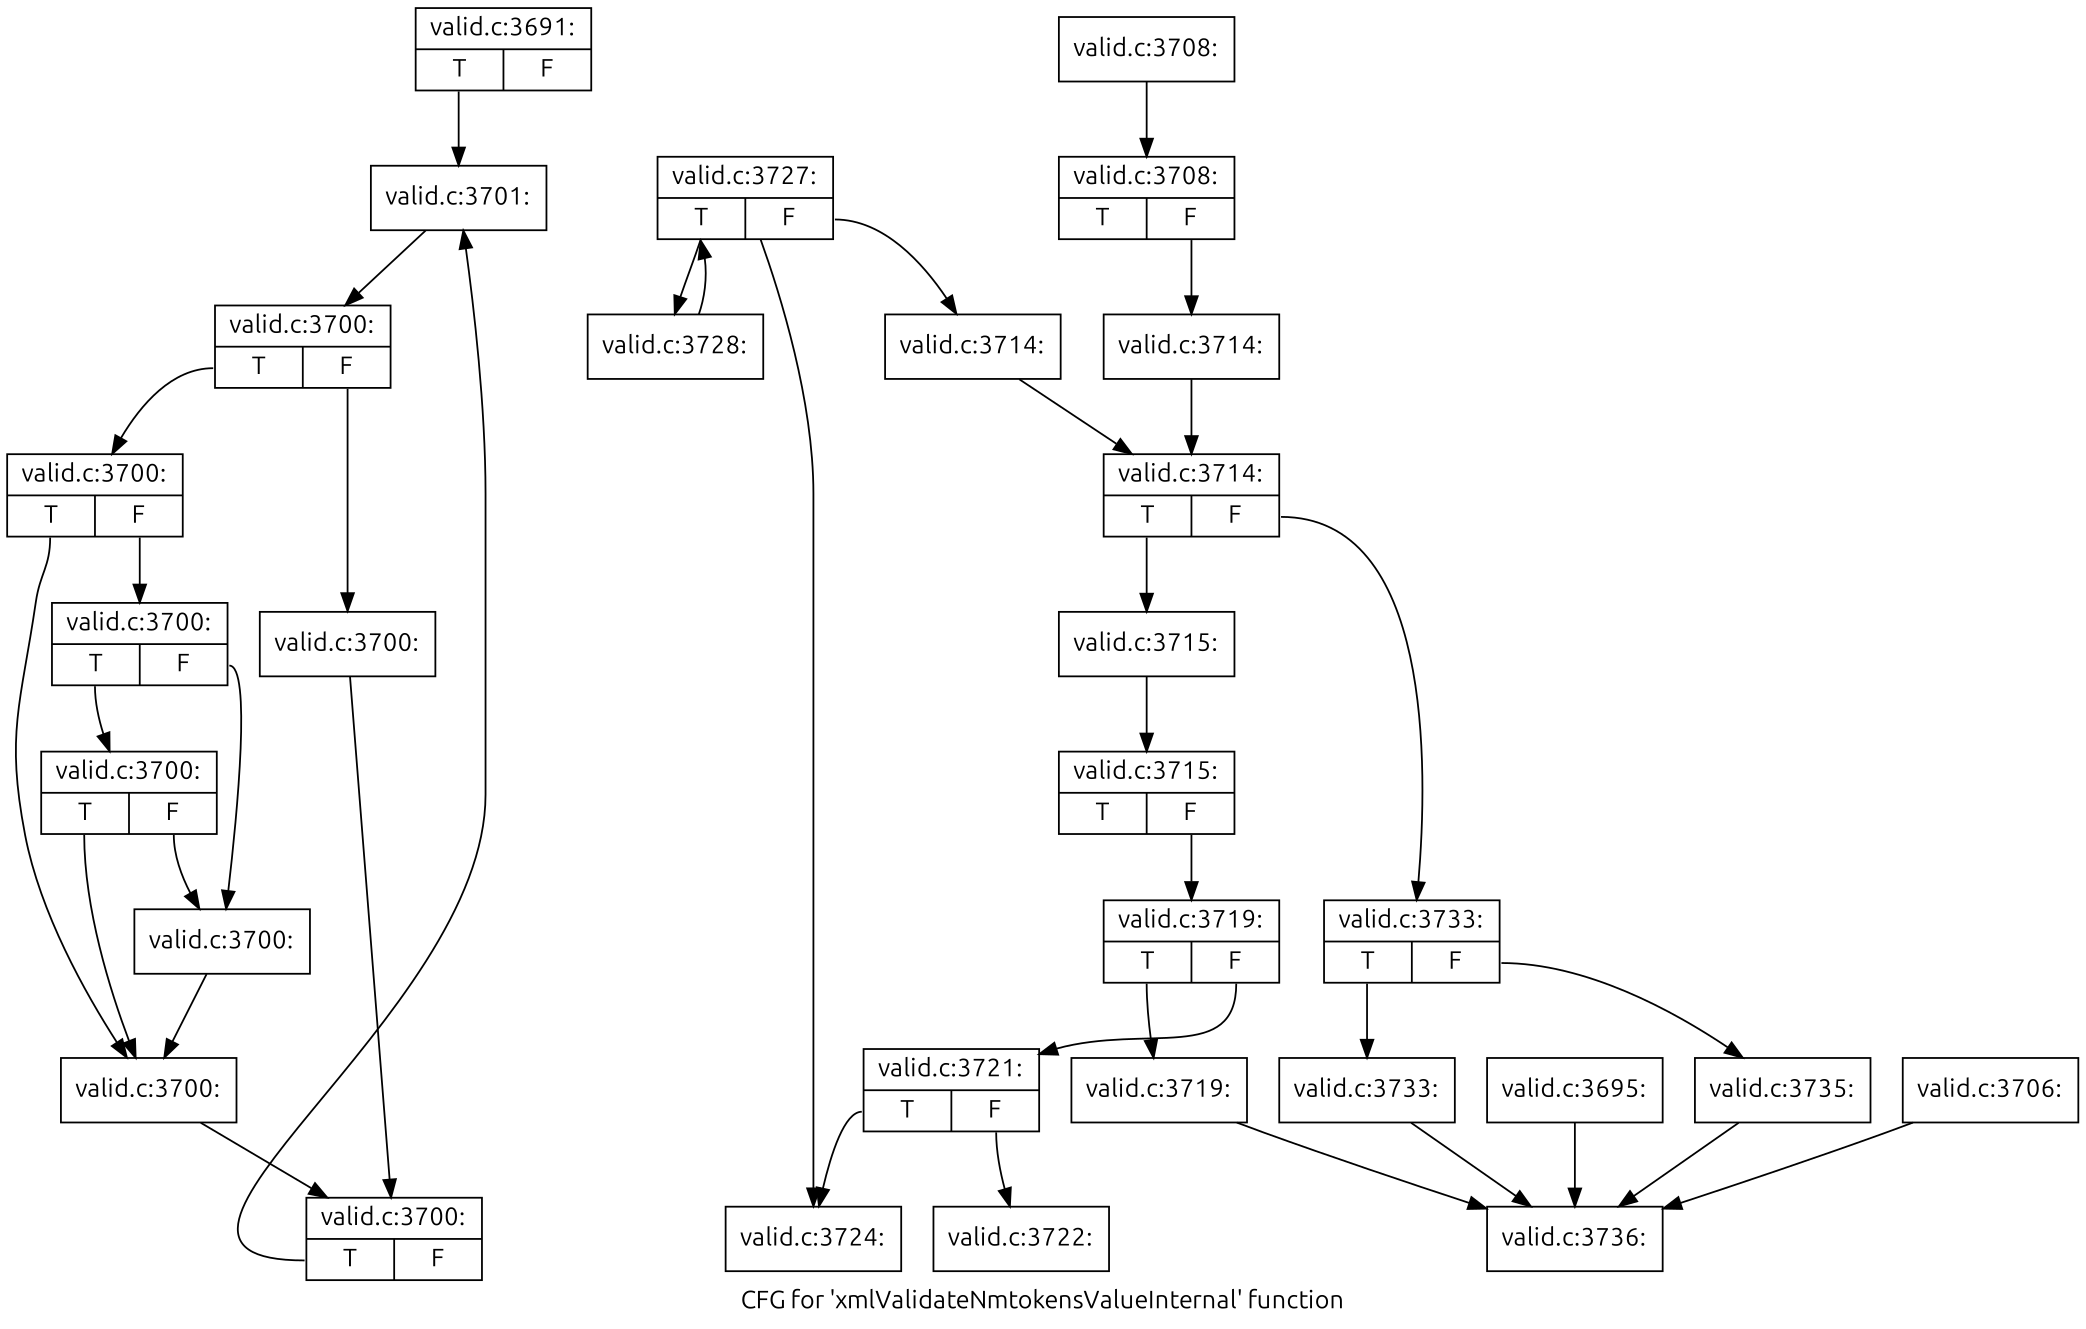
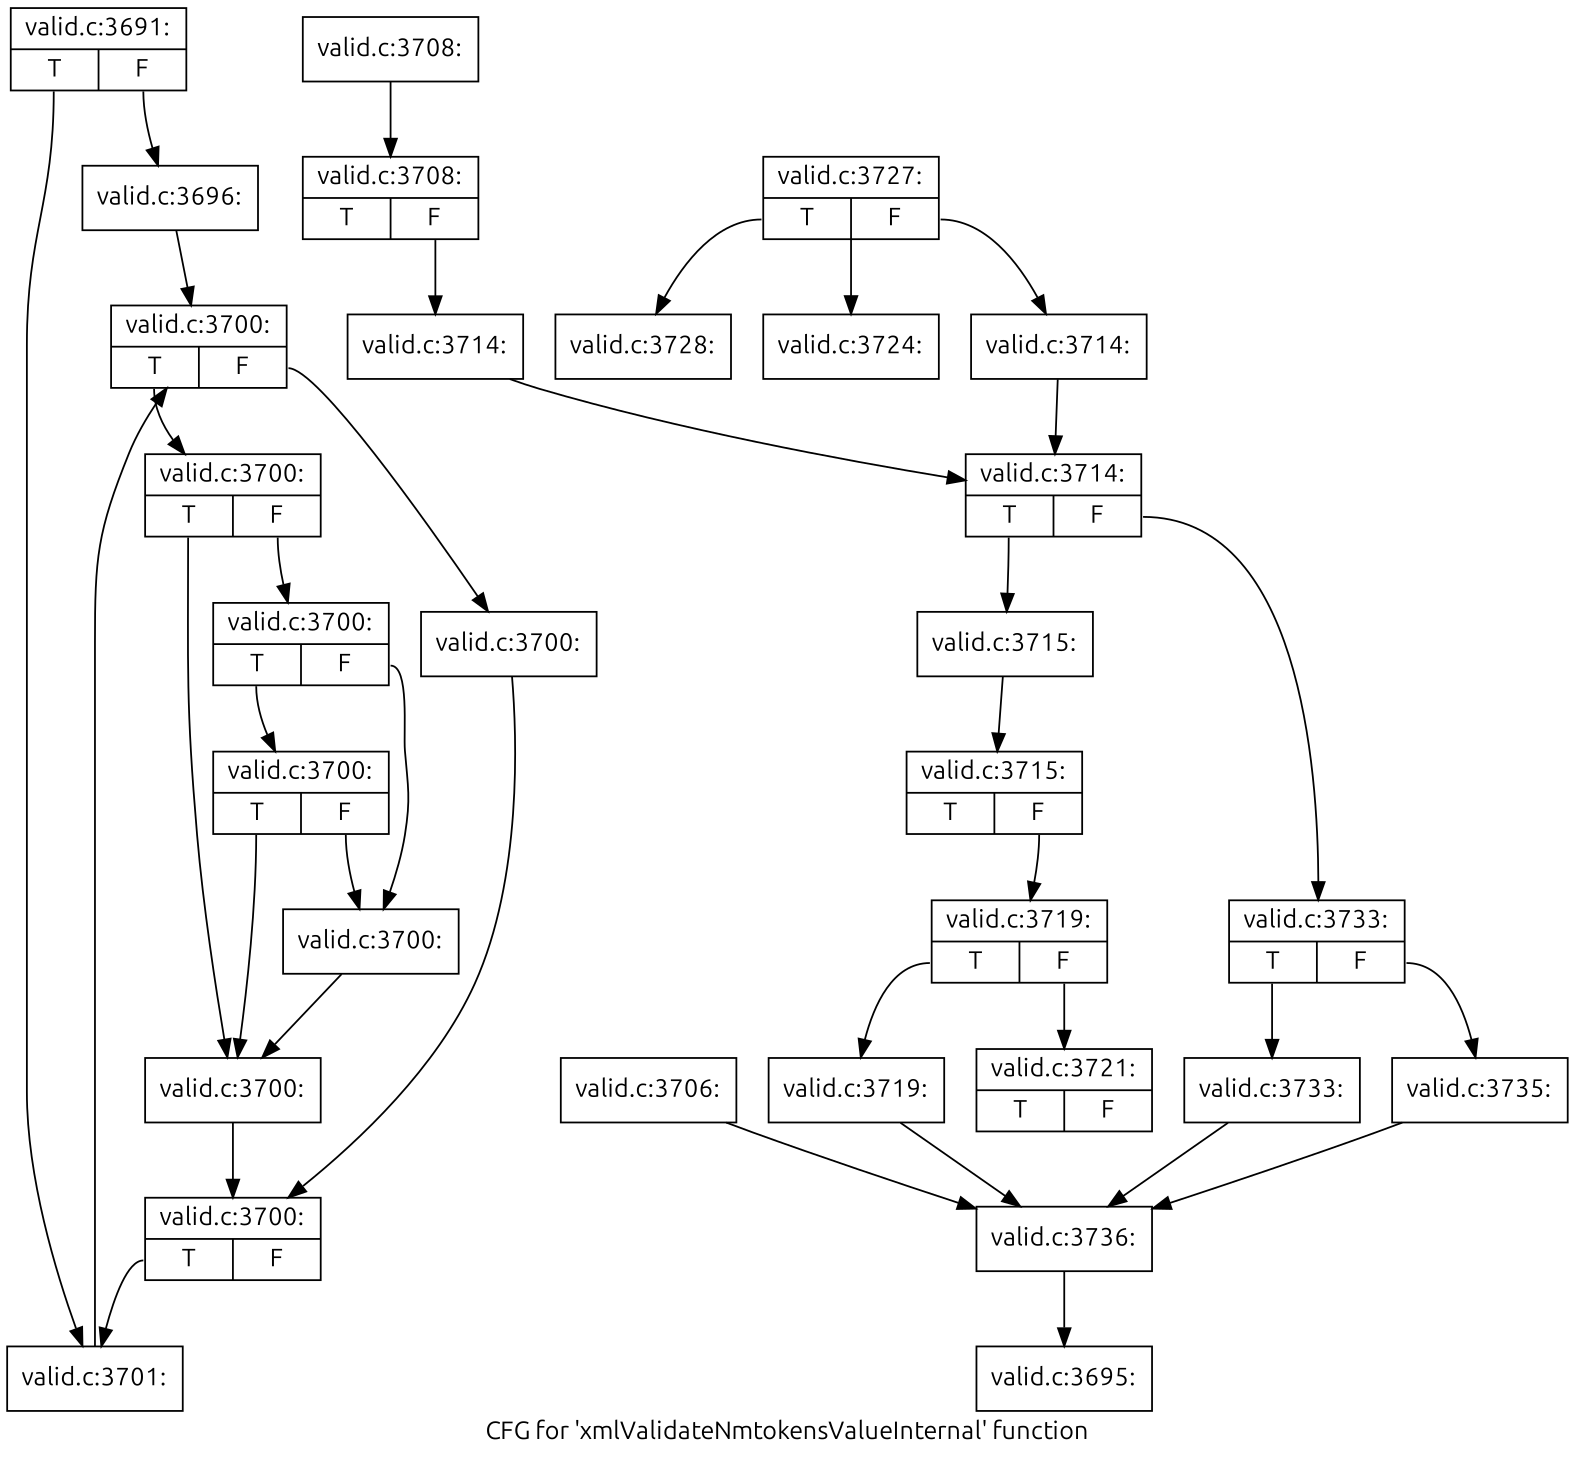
none -> (170, 198)
(705, 287) -> none
(836, 1146) -> none
(1575, 1156) -> (1064, 1300)
(1021, 1239) -> none
